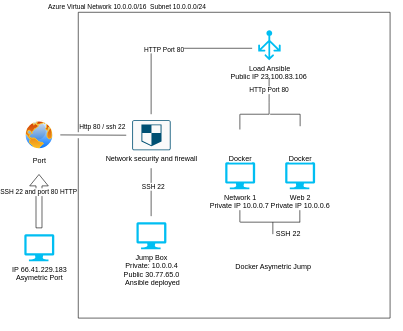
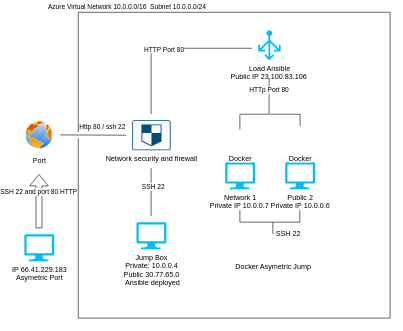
(301, 202) -> (301, 202)
